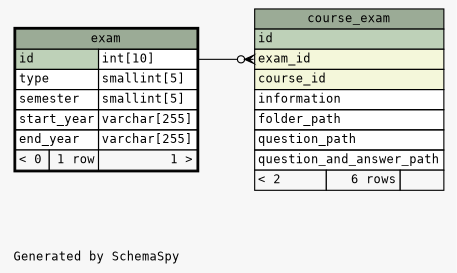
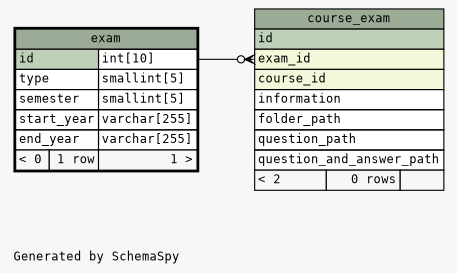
(374, 180) -> (374, 180)
